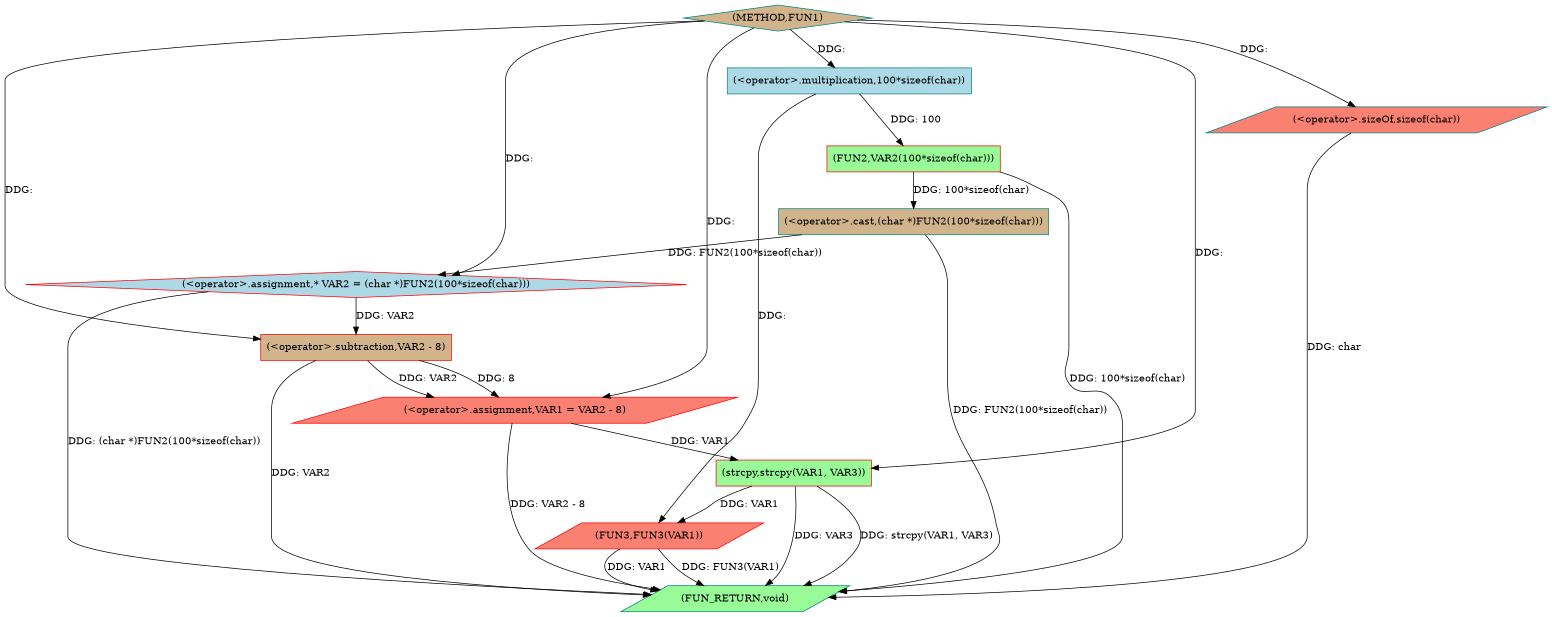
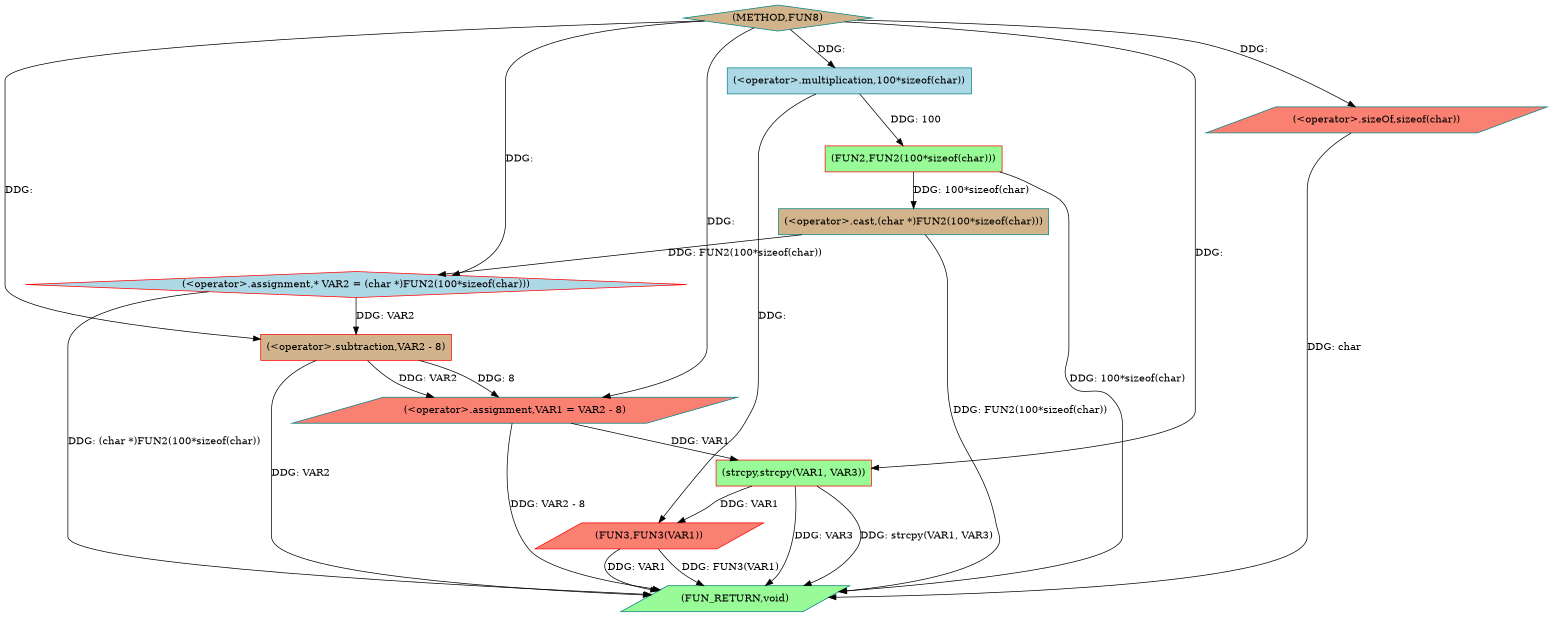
(778, 18) -> (778, 18)
(914, 159) -> (914, 159)
(515, 410) -> (515, 410)
